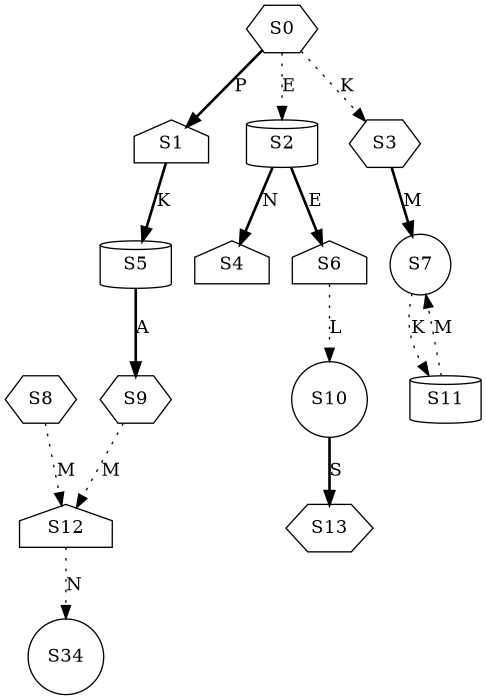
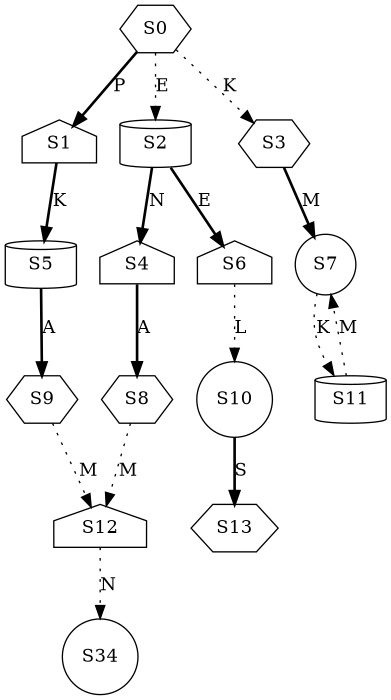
none -> (137, 323)
